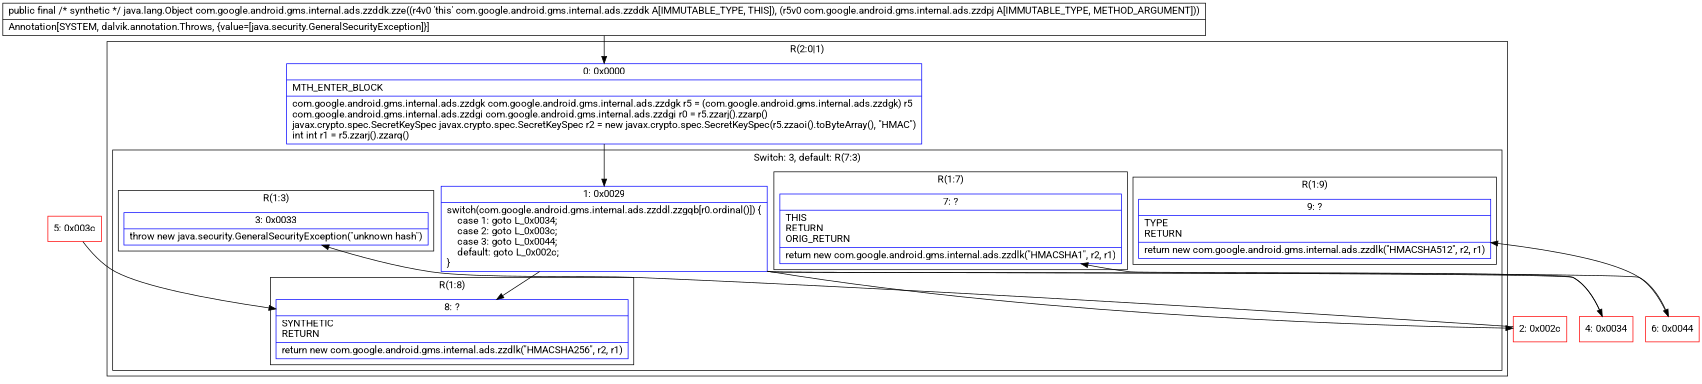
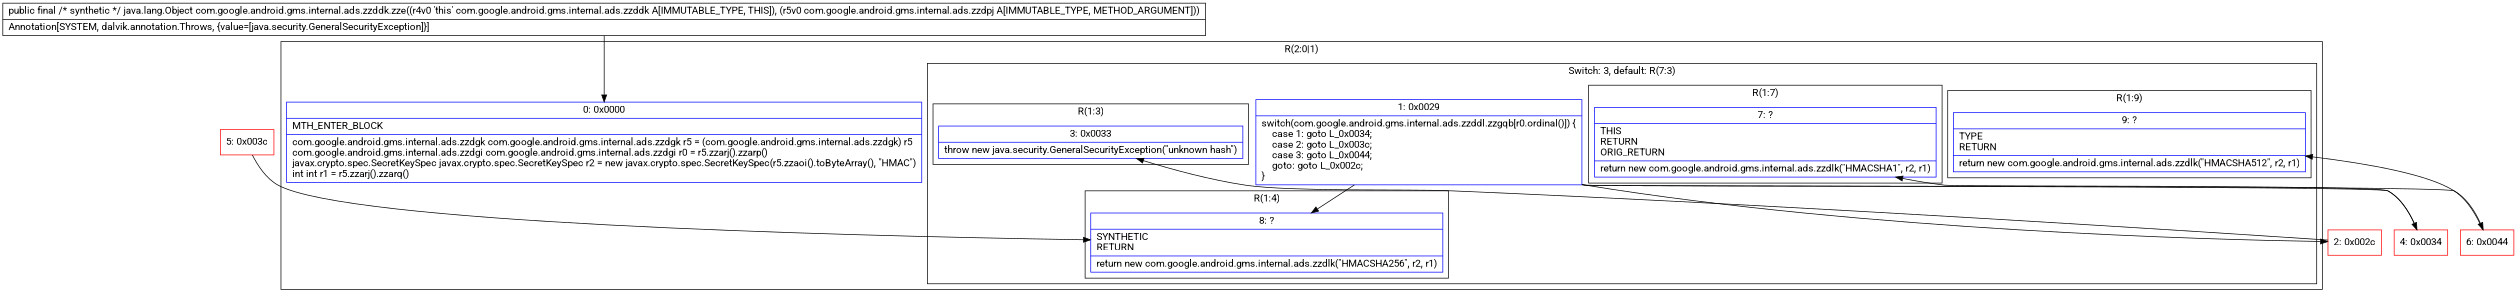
(604, 161) -> none
(503, 252) -> (1313, 166)
(452, 286) -> (1267, 199)
